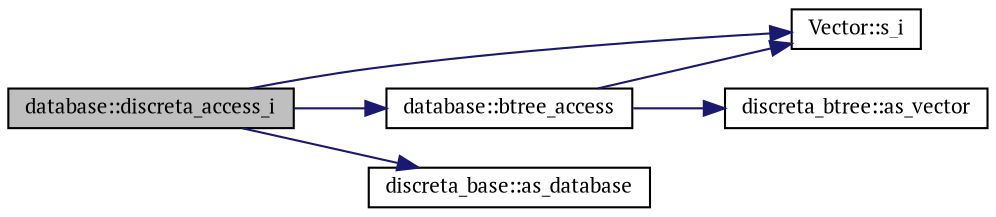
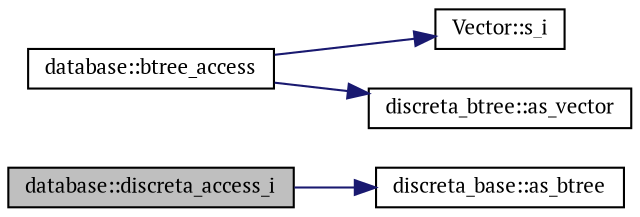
(509, 53) -> none
(330, 108) -> none
(509, 188) -> (500, 188)
